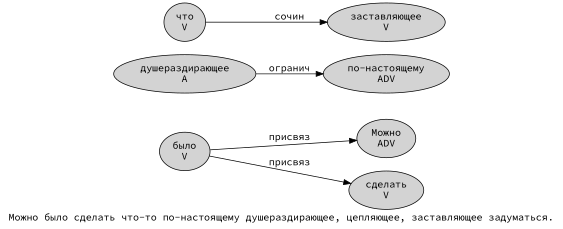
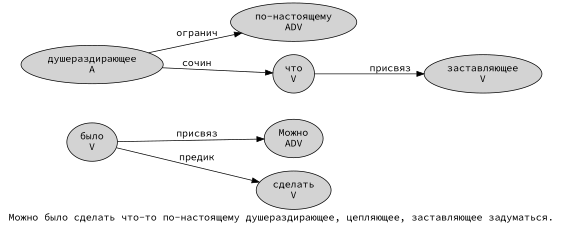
(290, 17) -> (390, 68)
none -> (214, 70)
(290, 163) -> (197, 158)
